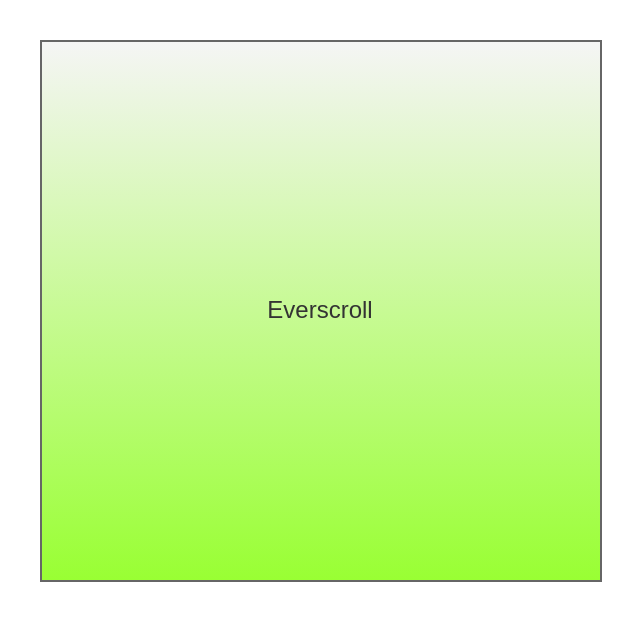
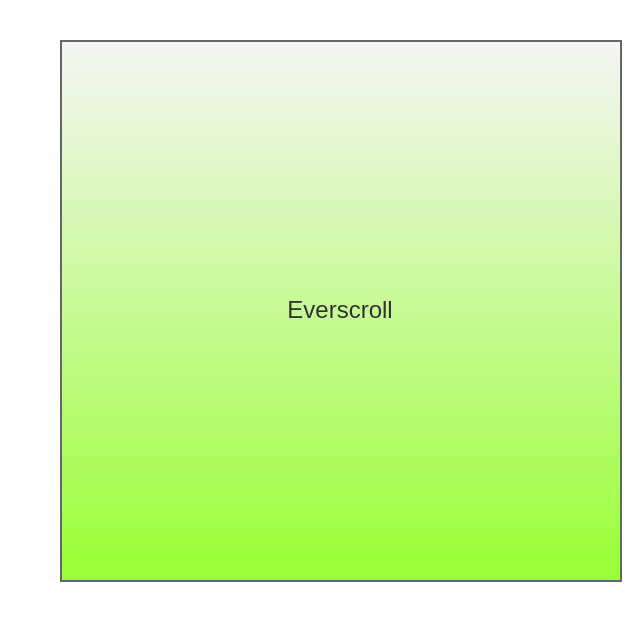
(321, 311) -> (341, 311)
